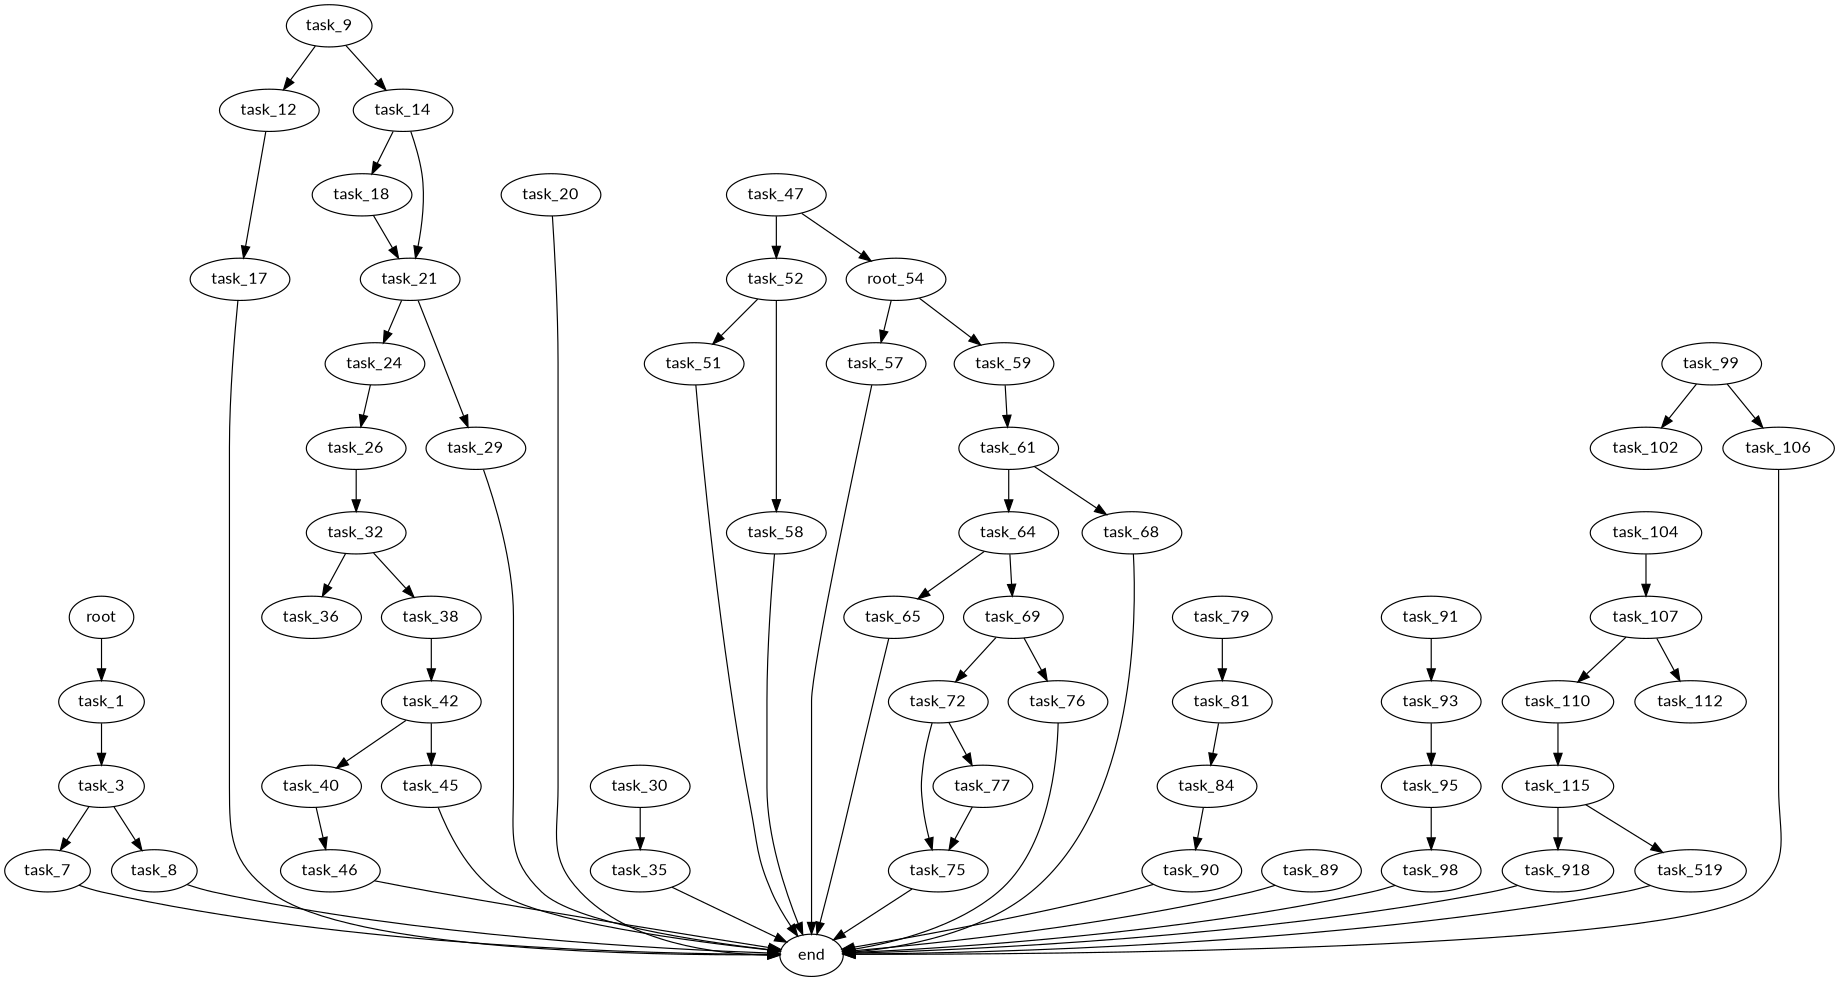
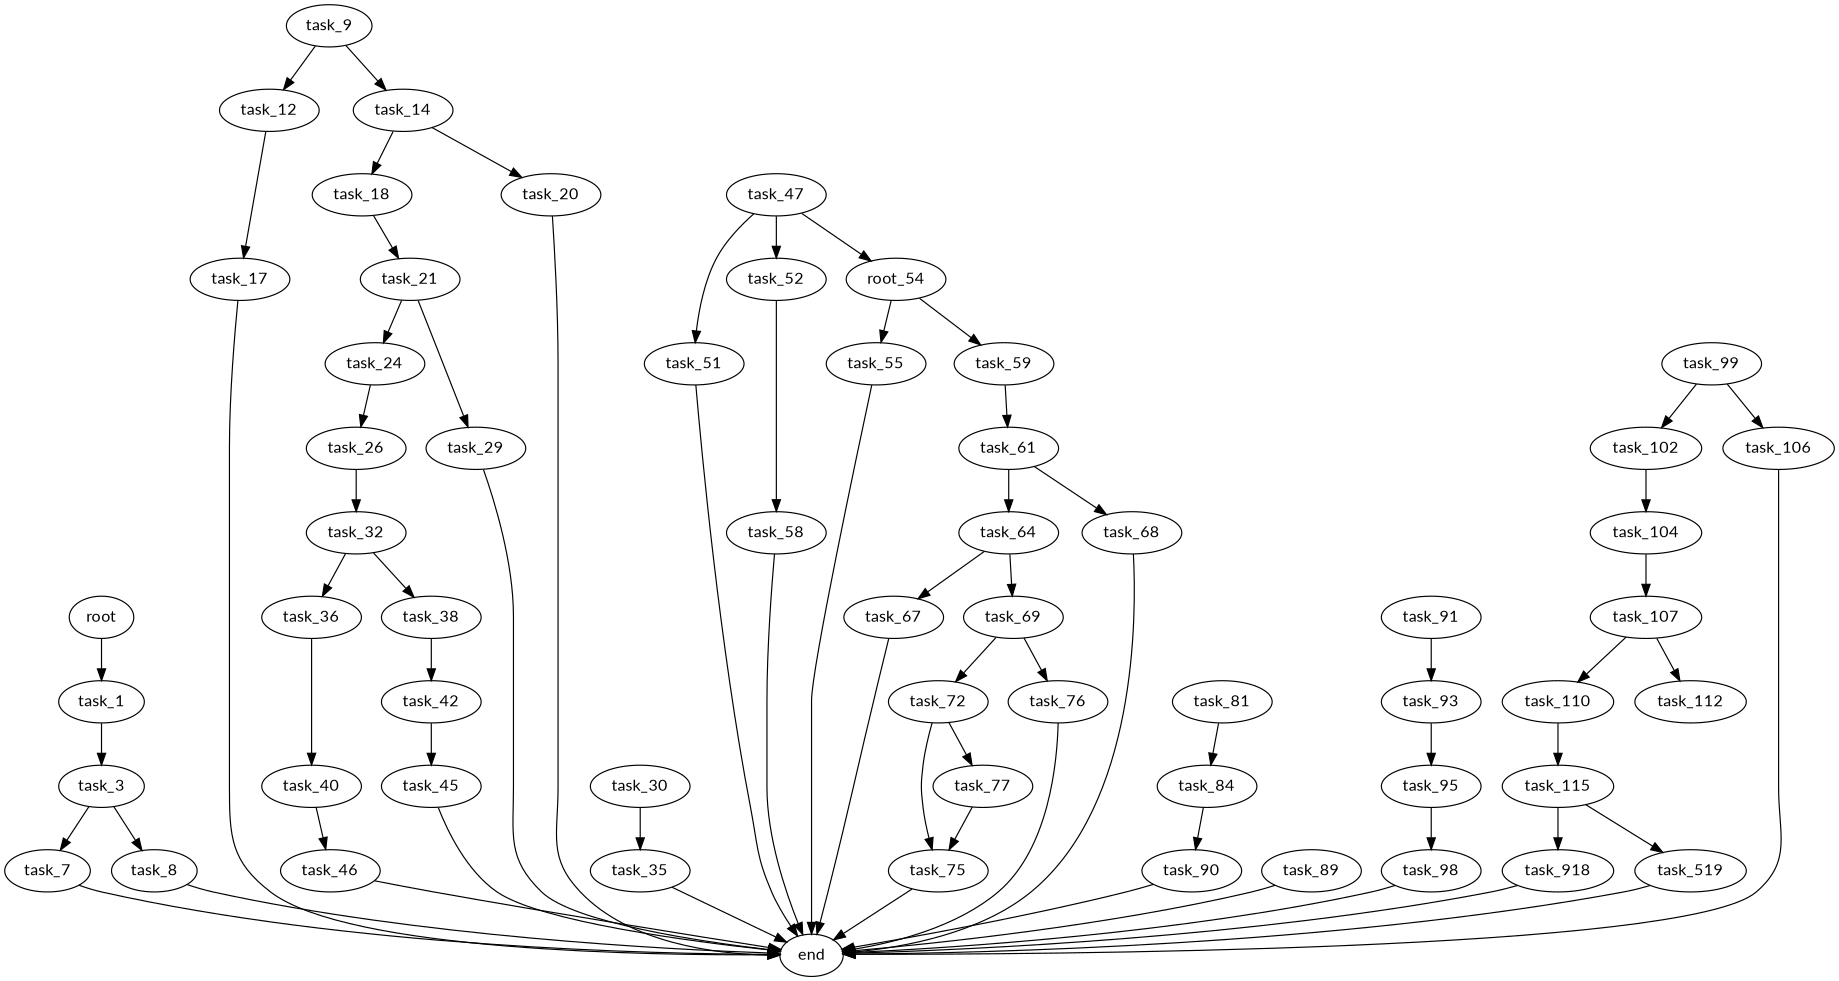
(423, 188) -> (472, 150)
(739, 317) -> (713, 266)
(876, 364) -> (876, 364)
none -> (1646, 485)
(894, 617) -> (894, 617)
(1222, 617) -> none
(376, 741) -> (312, 696)
